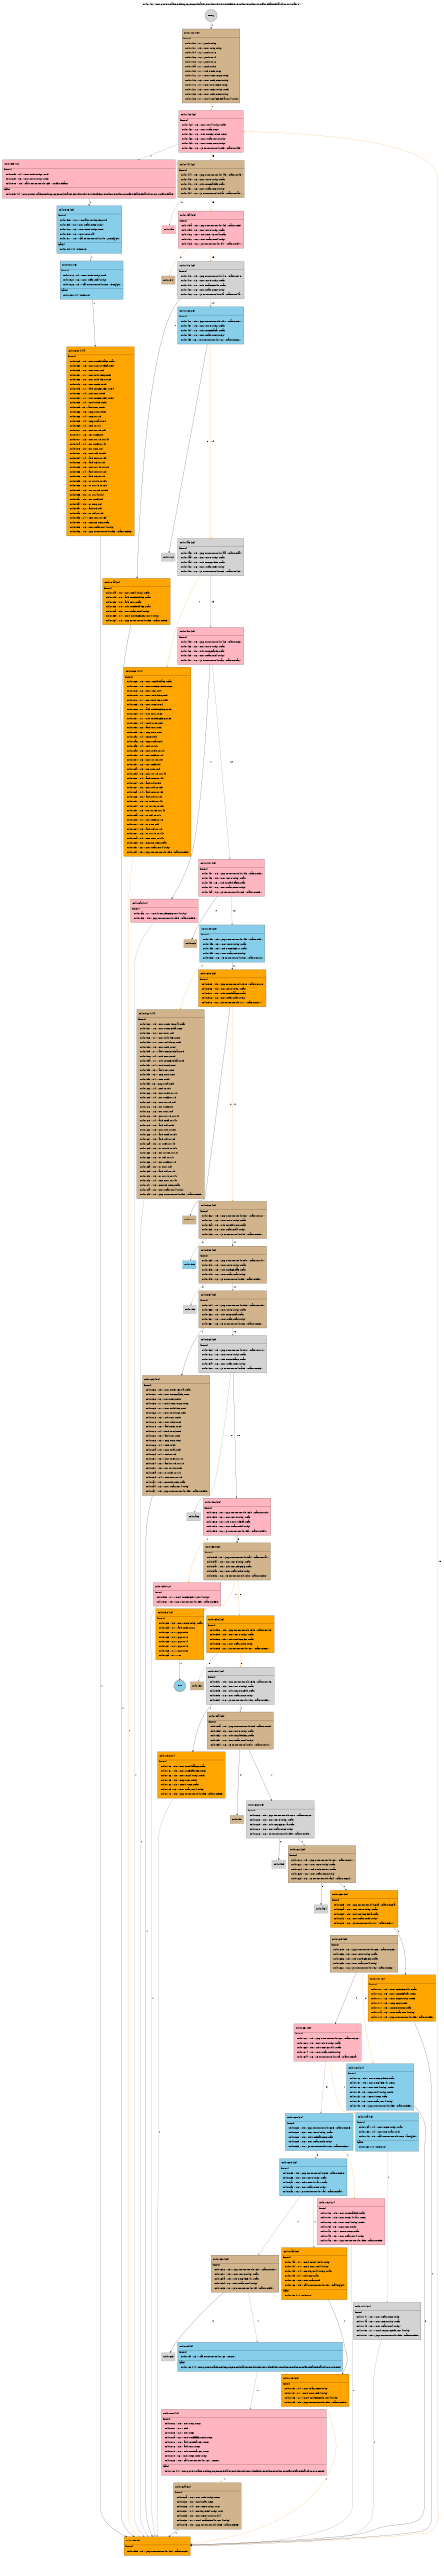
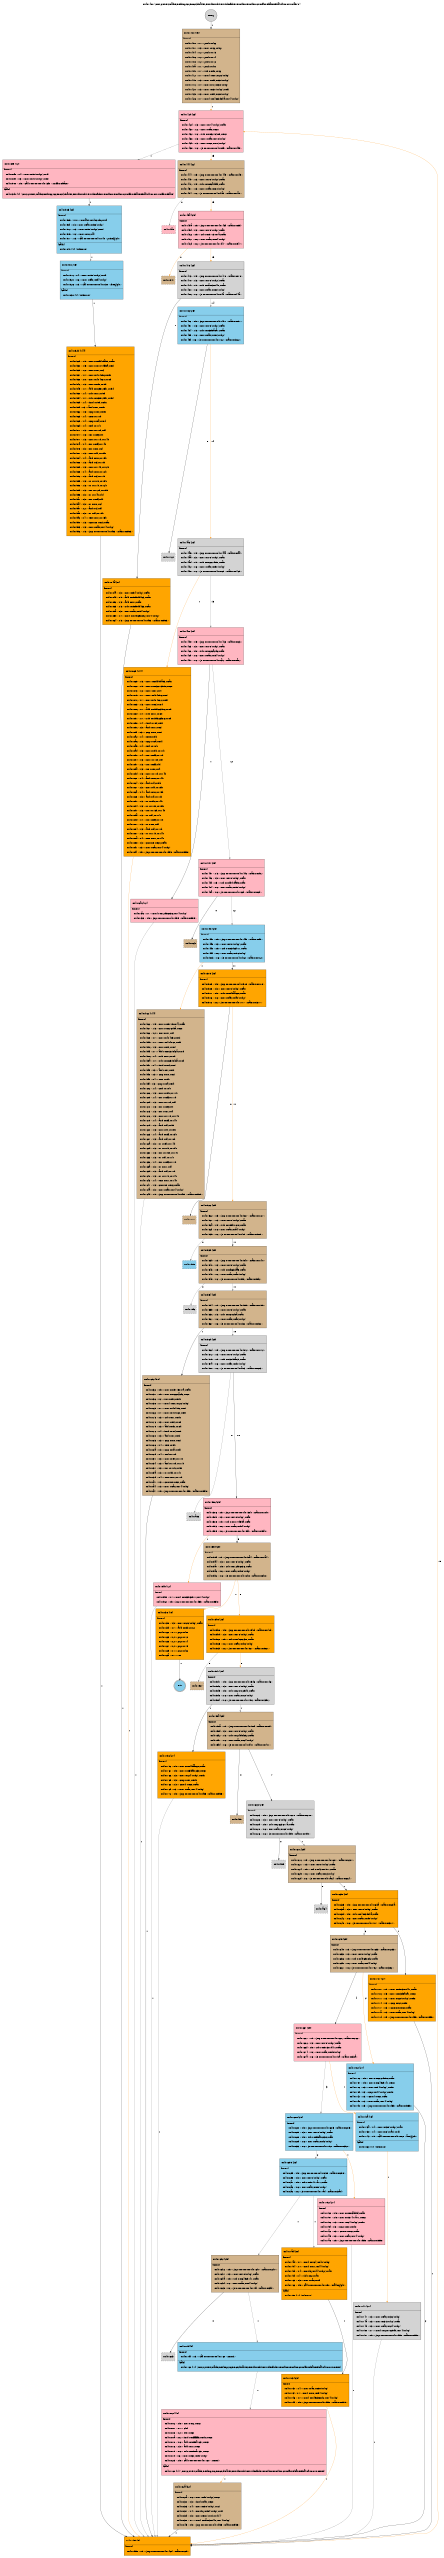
none -> (364, 1931)
